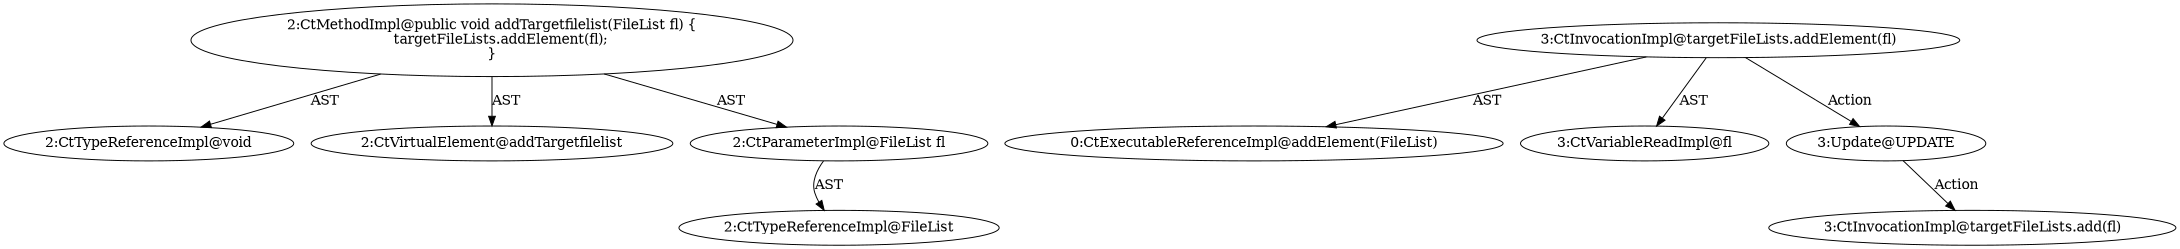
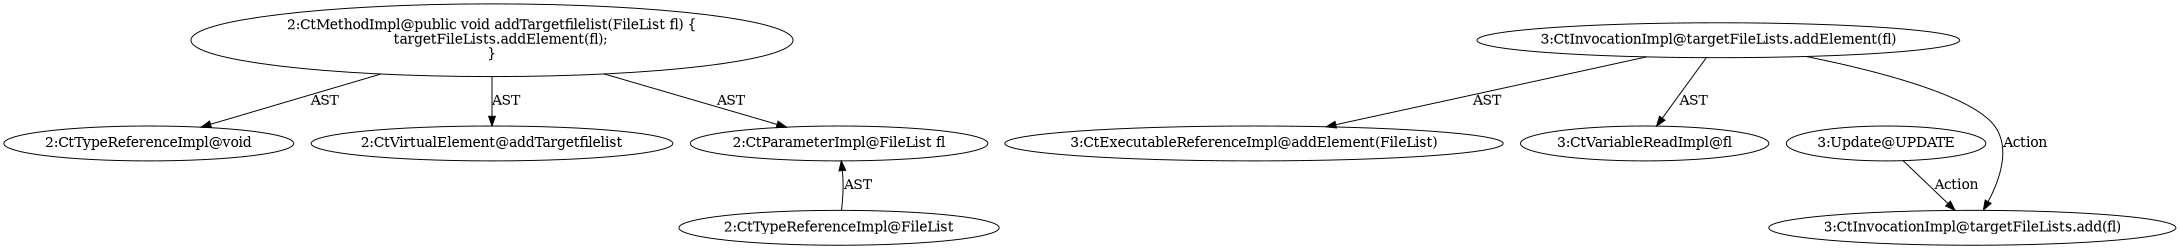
(1798, 90) -> (1943, 94)
(1254, 143) -> (1254, 143)
(814, 181) -> (843, 190)
